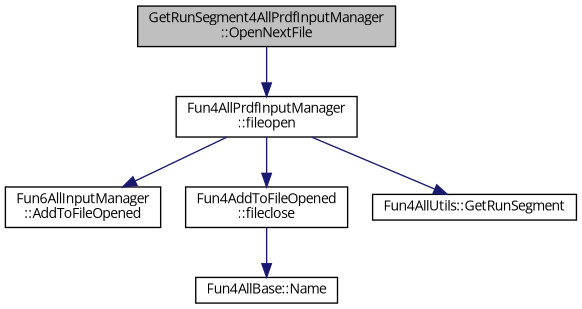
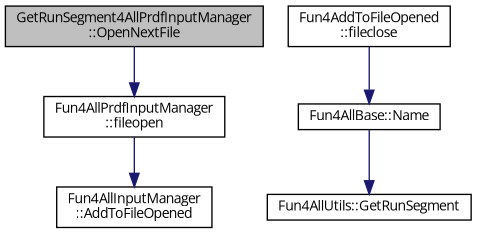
(267, 155) -> none
(373, 163) -> (369, 155)
(83, 207) -> (134, 207)
